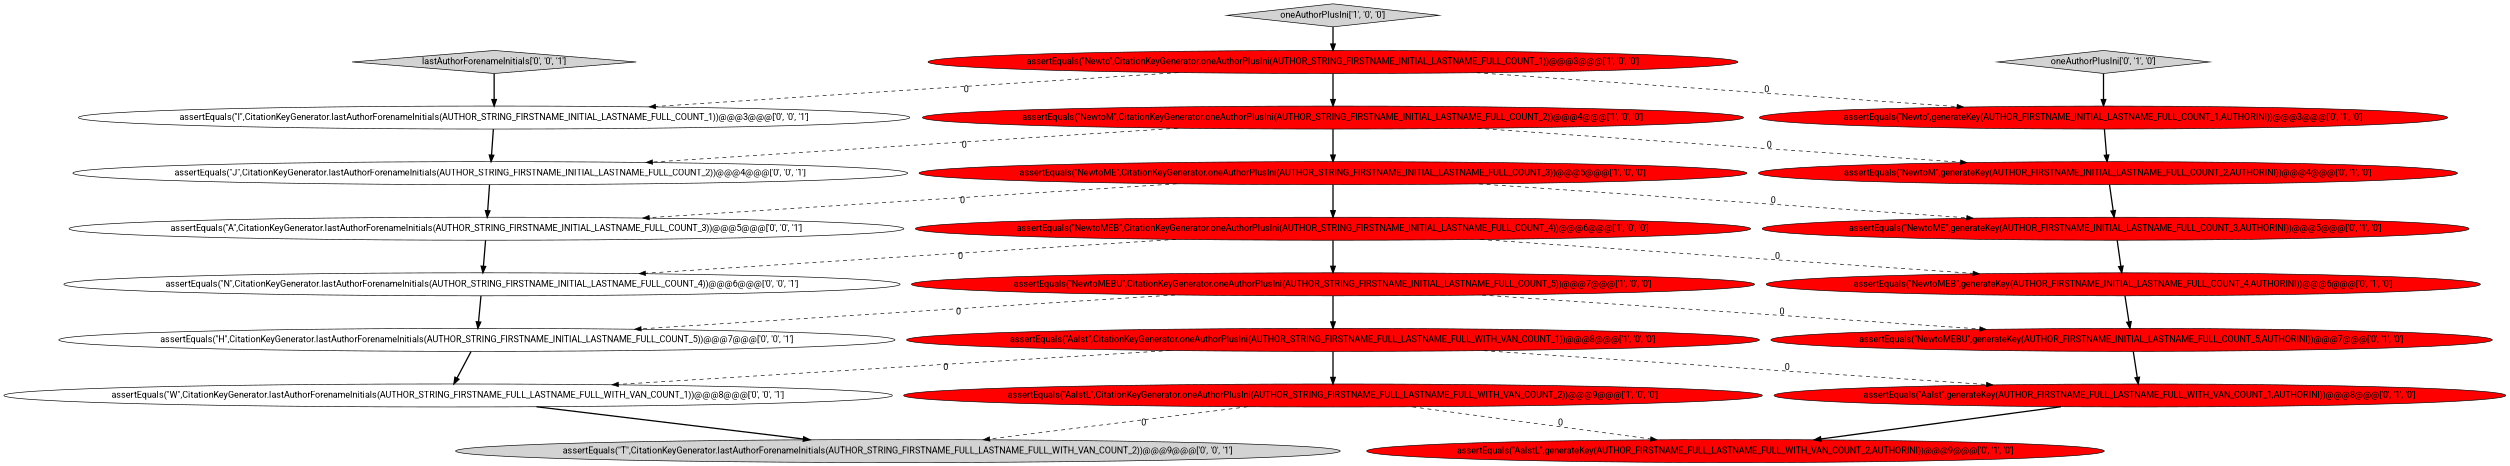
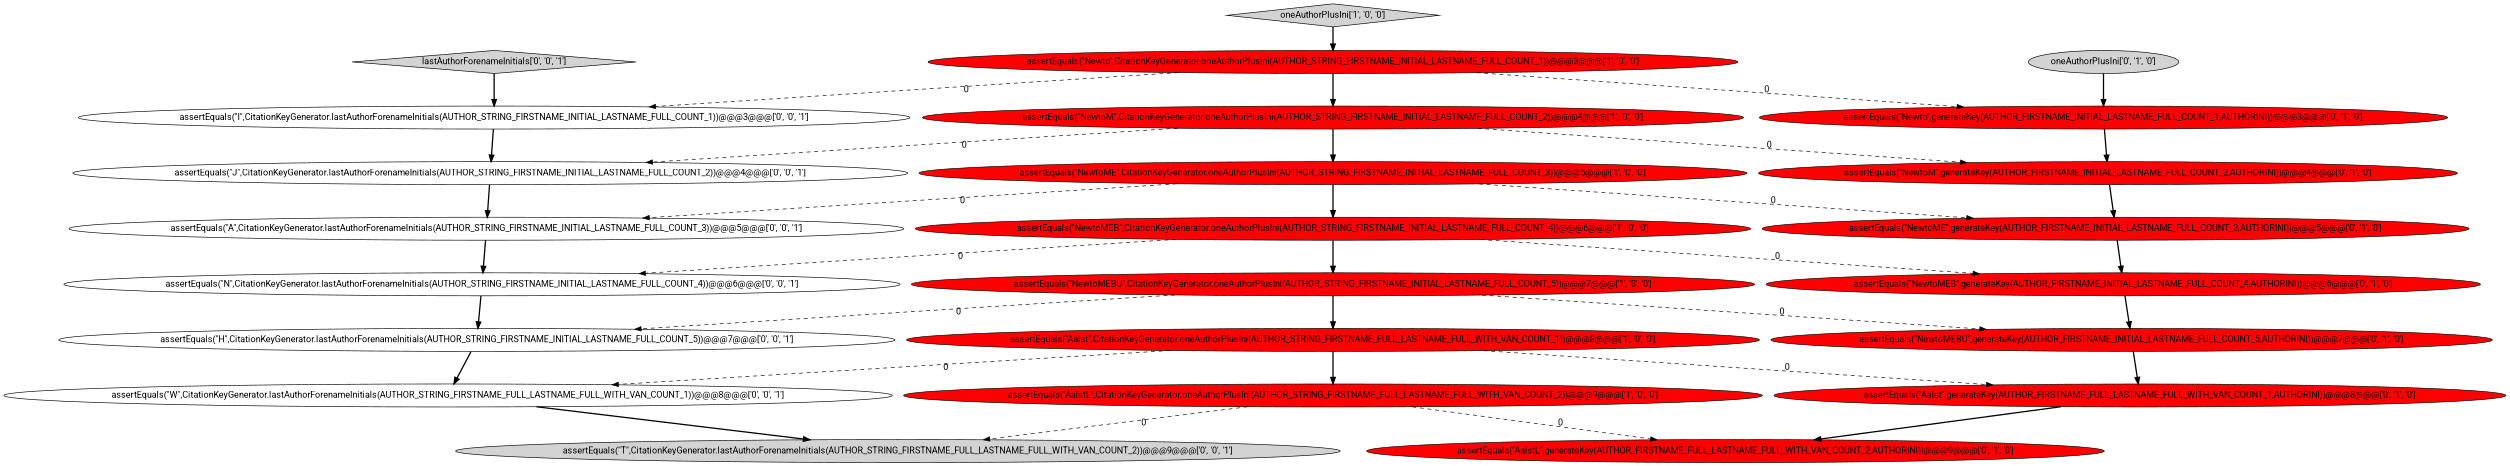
(2103, 62) -> (2103, 62)
